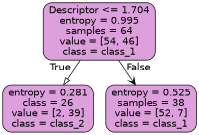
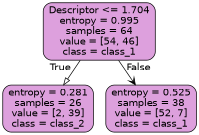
(48, 109) -> (48, 109)
